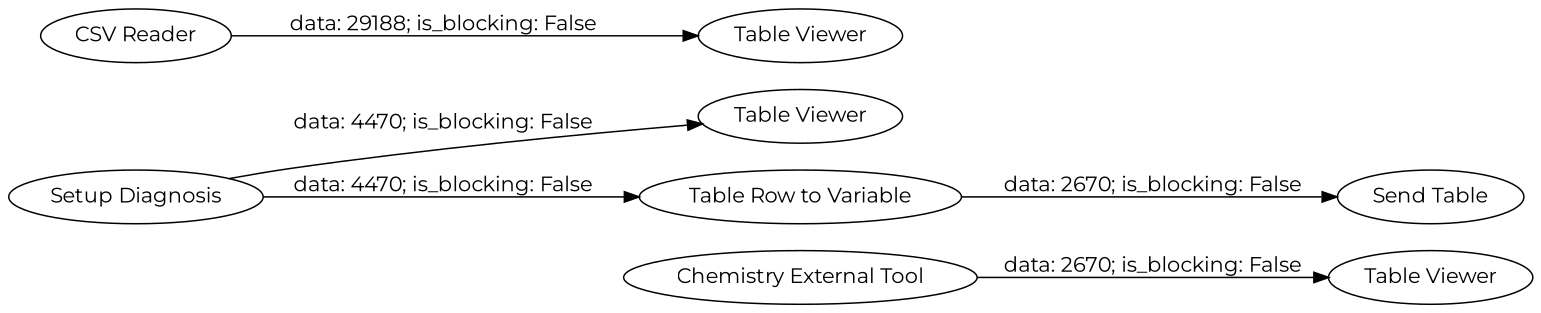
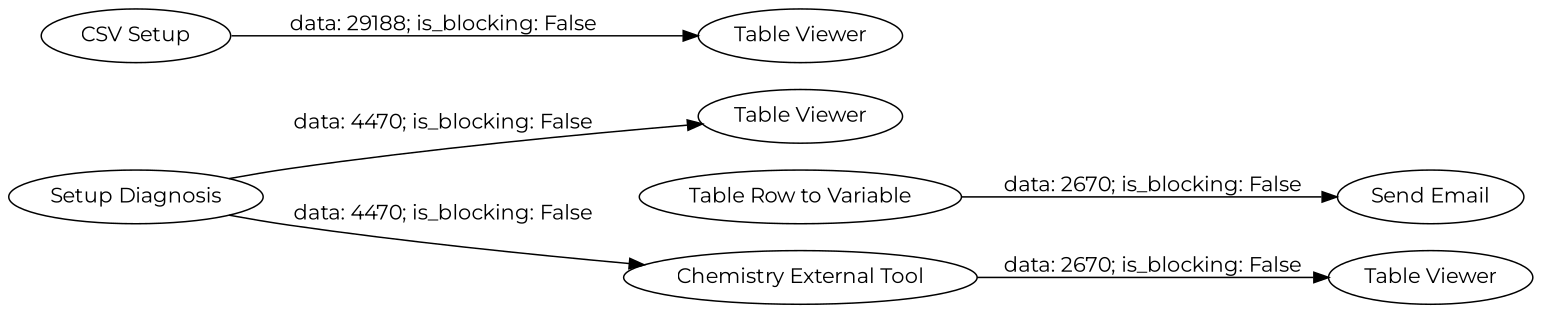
(136, 36) -> (136, 36)
(444, 197) -> (429, 243)
(1431, 197) -> (1431, 197)
